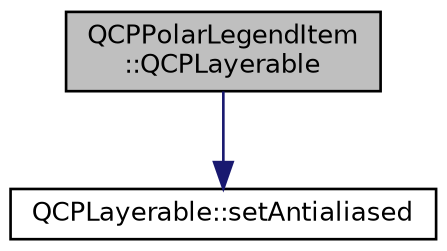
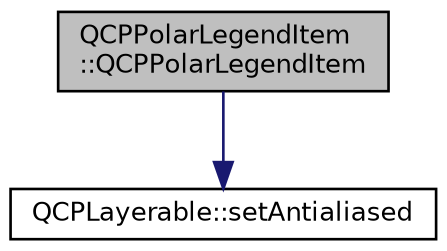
(223, 52) -> (223, 52)
